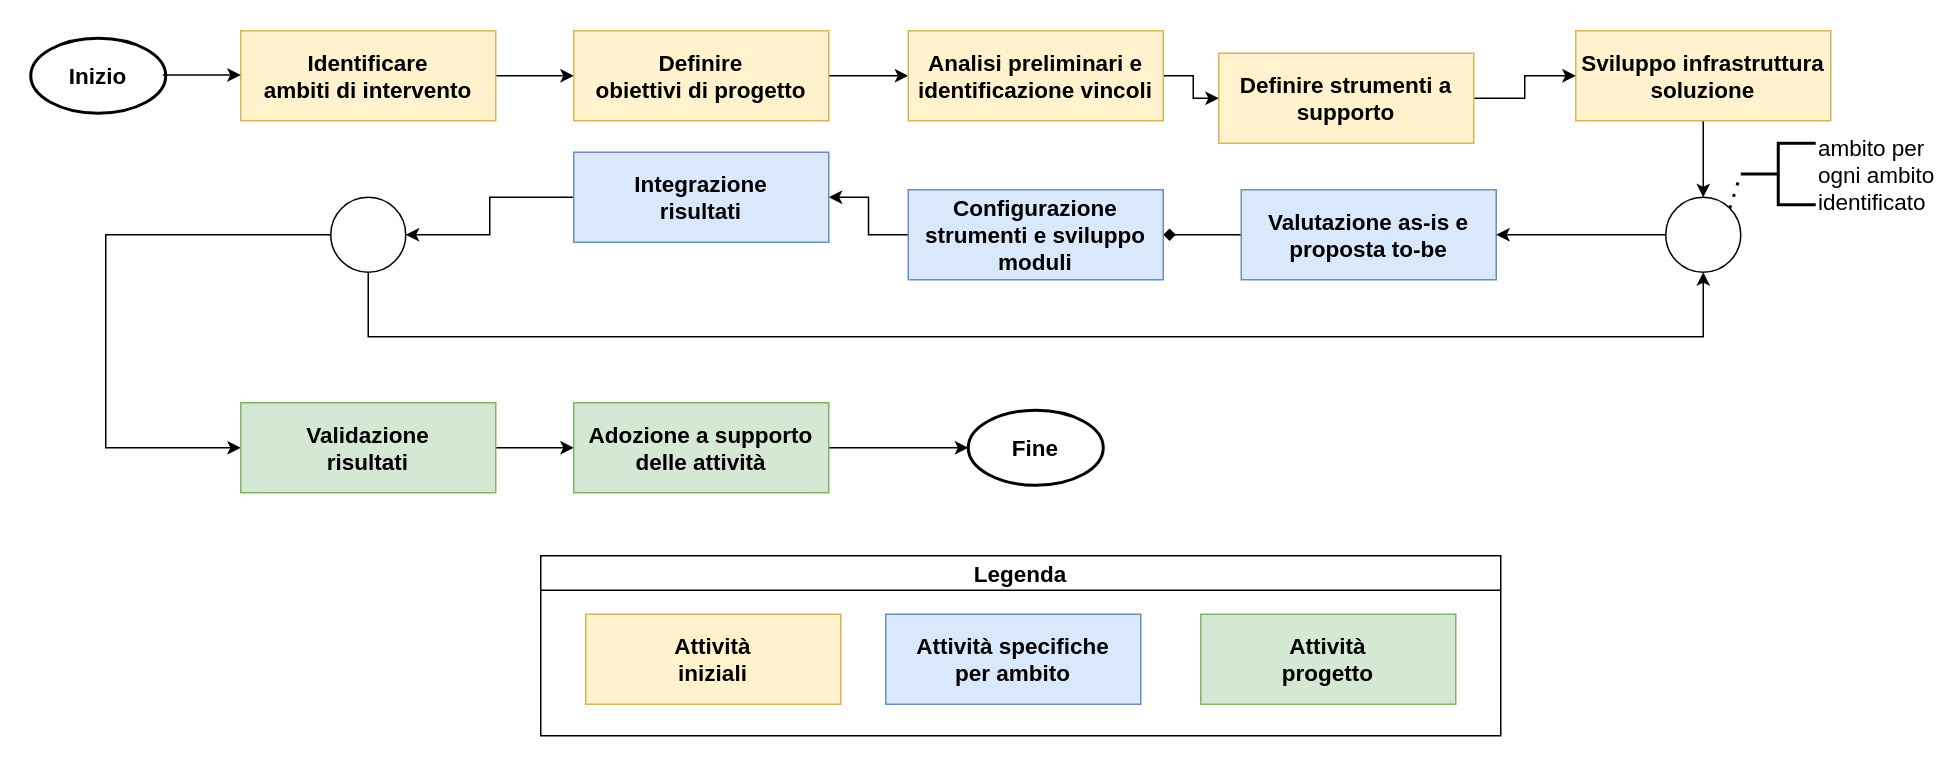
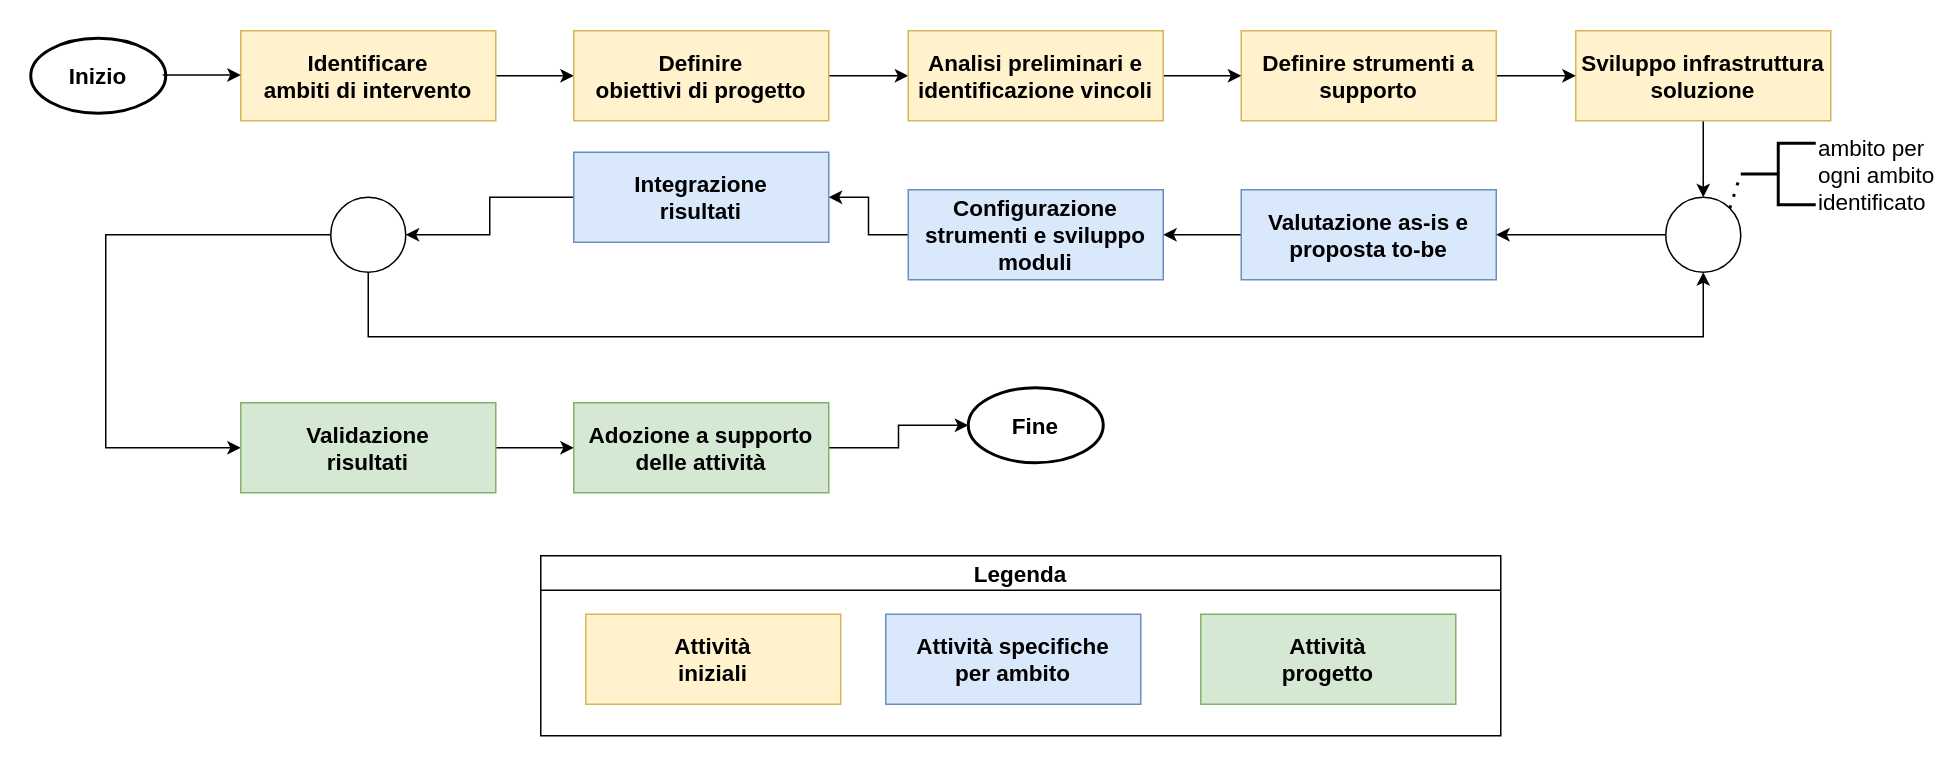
(1346, 98) -> (1369, 76)
(1176, 235) -> (1175, 235)
(1036, 448) -> (1036, 425)
